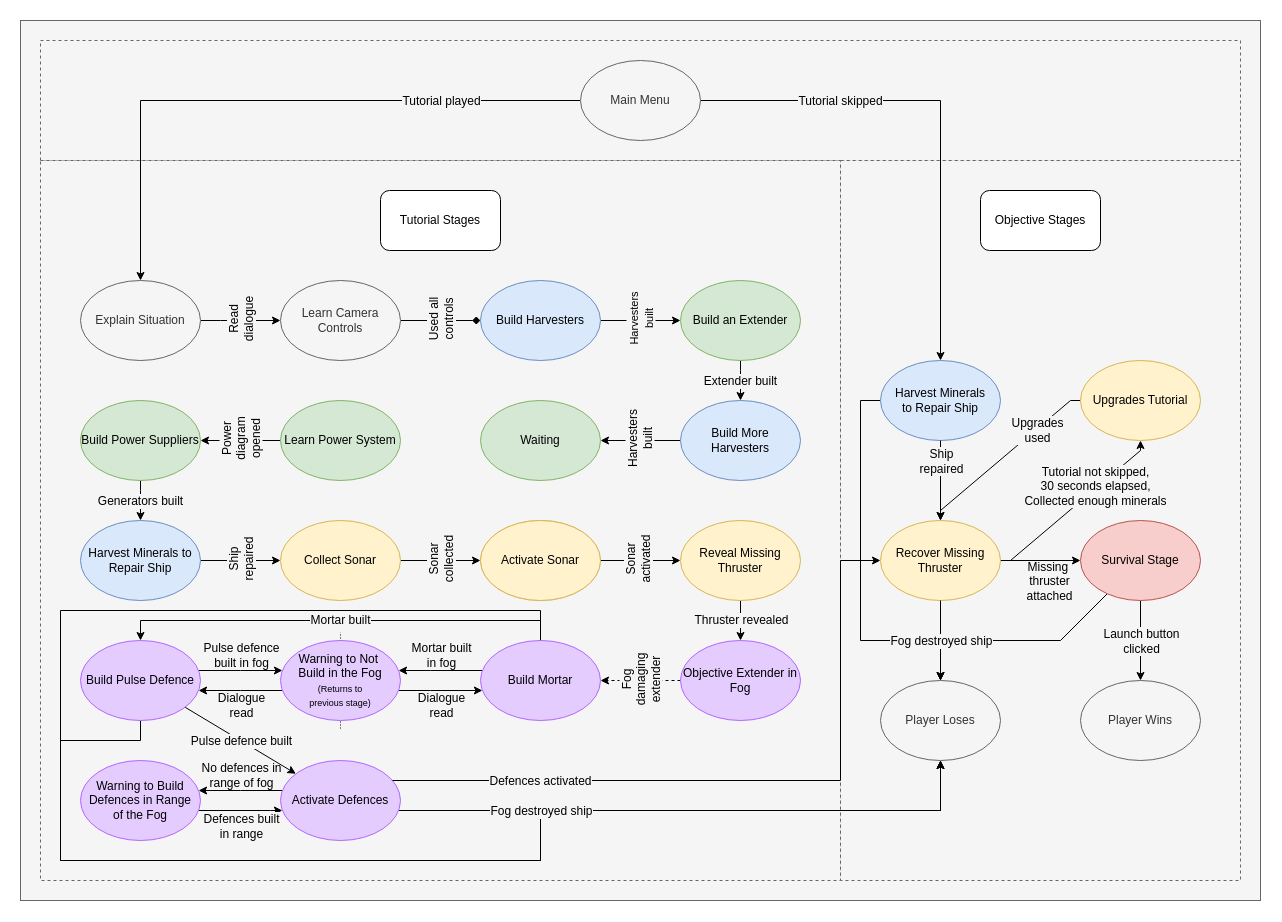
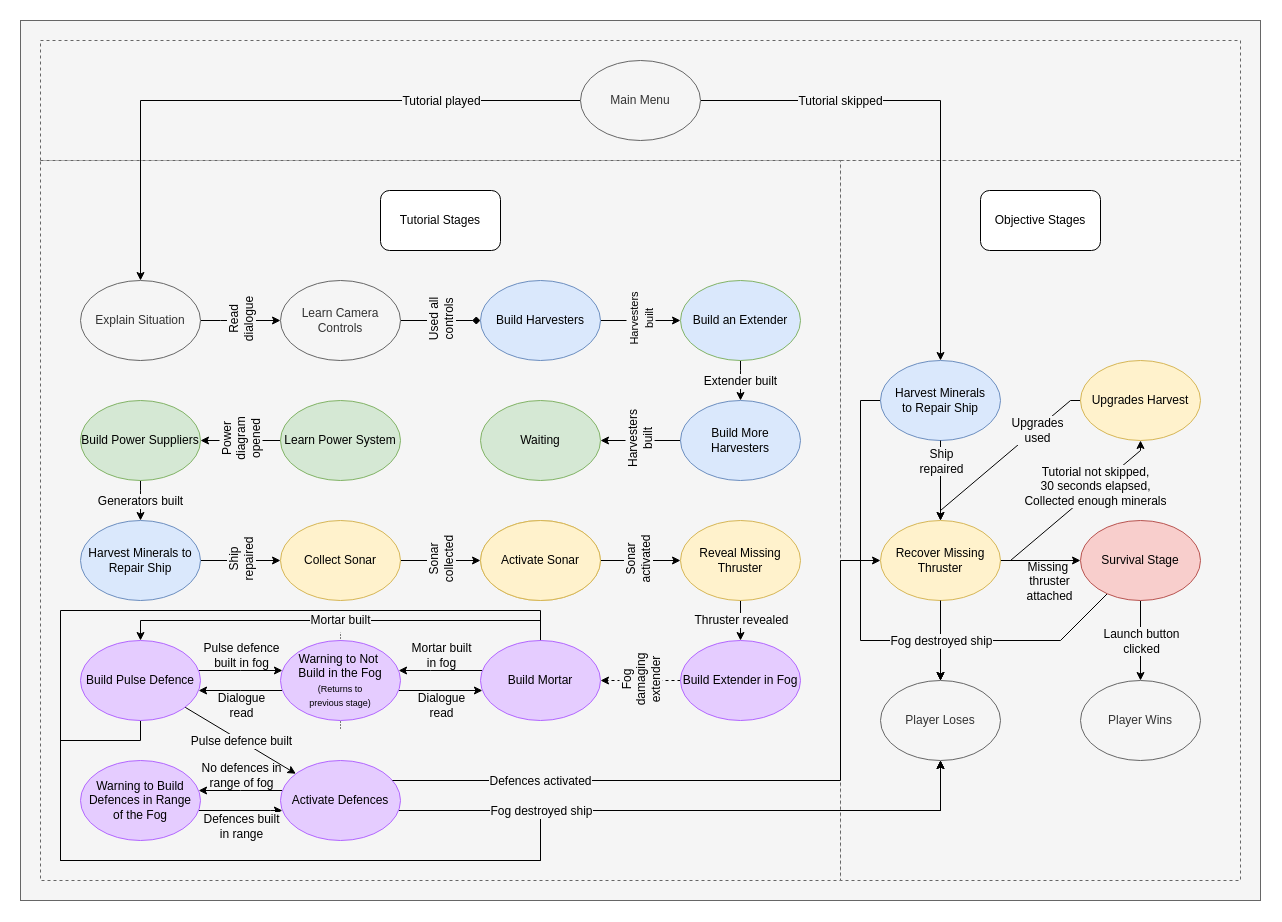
(741, 321) -> (741, 321)
(1141, 401) -> (1141, 401)
(741, 681) -> (741, 681)
